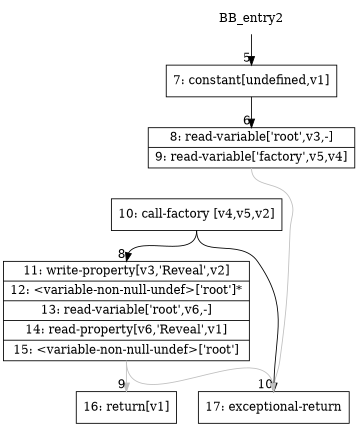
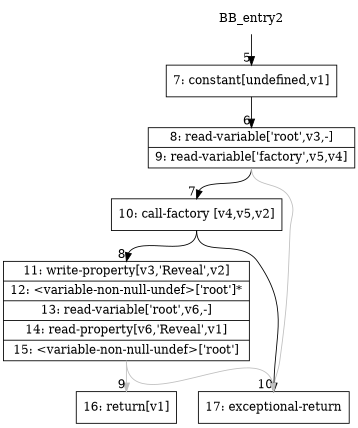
none -> (229, 183)
